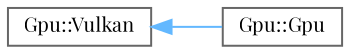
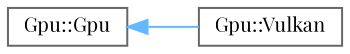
(197, 27) -> (173, 27)
